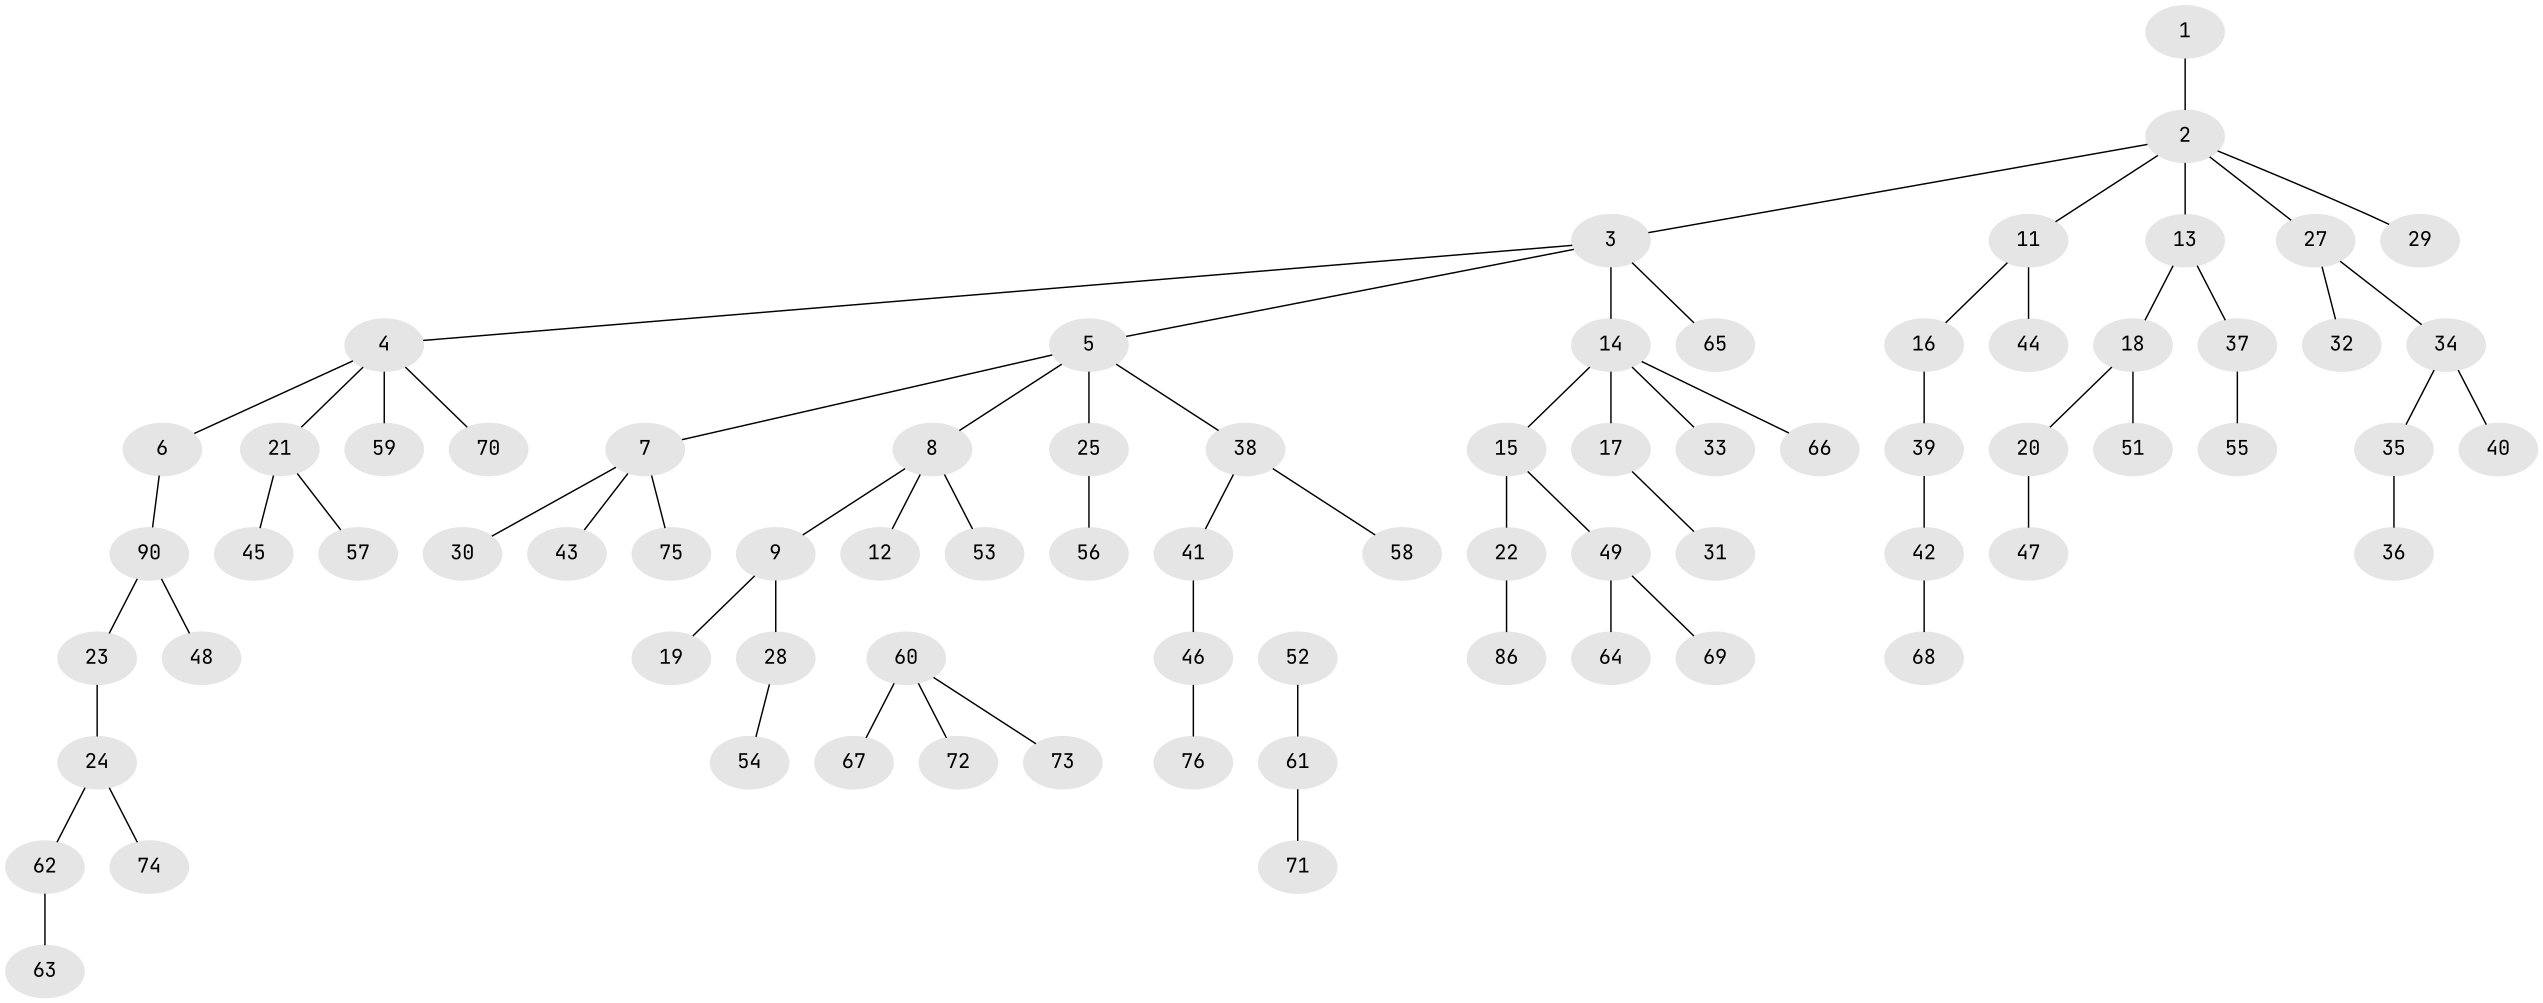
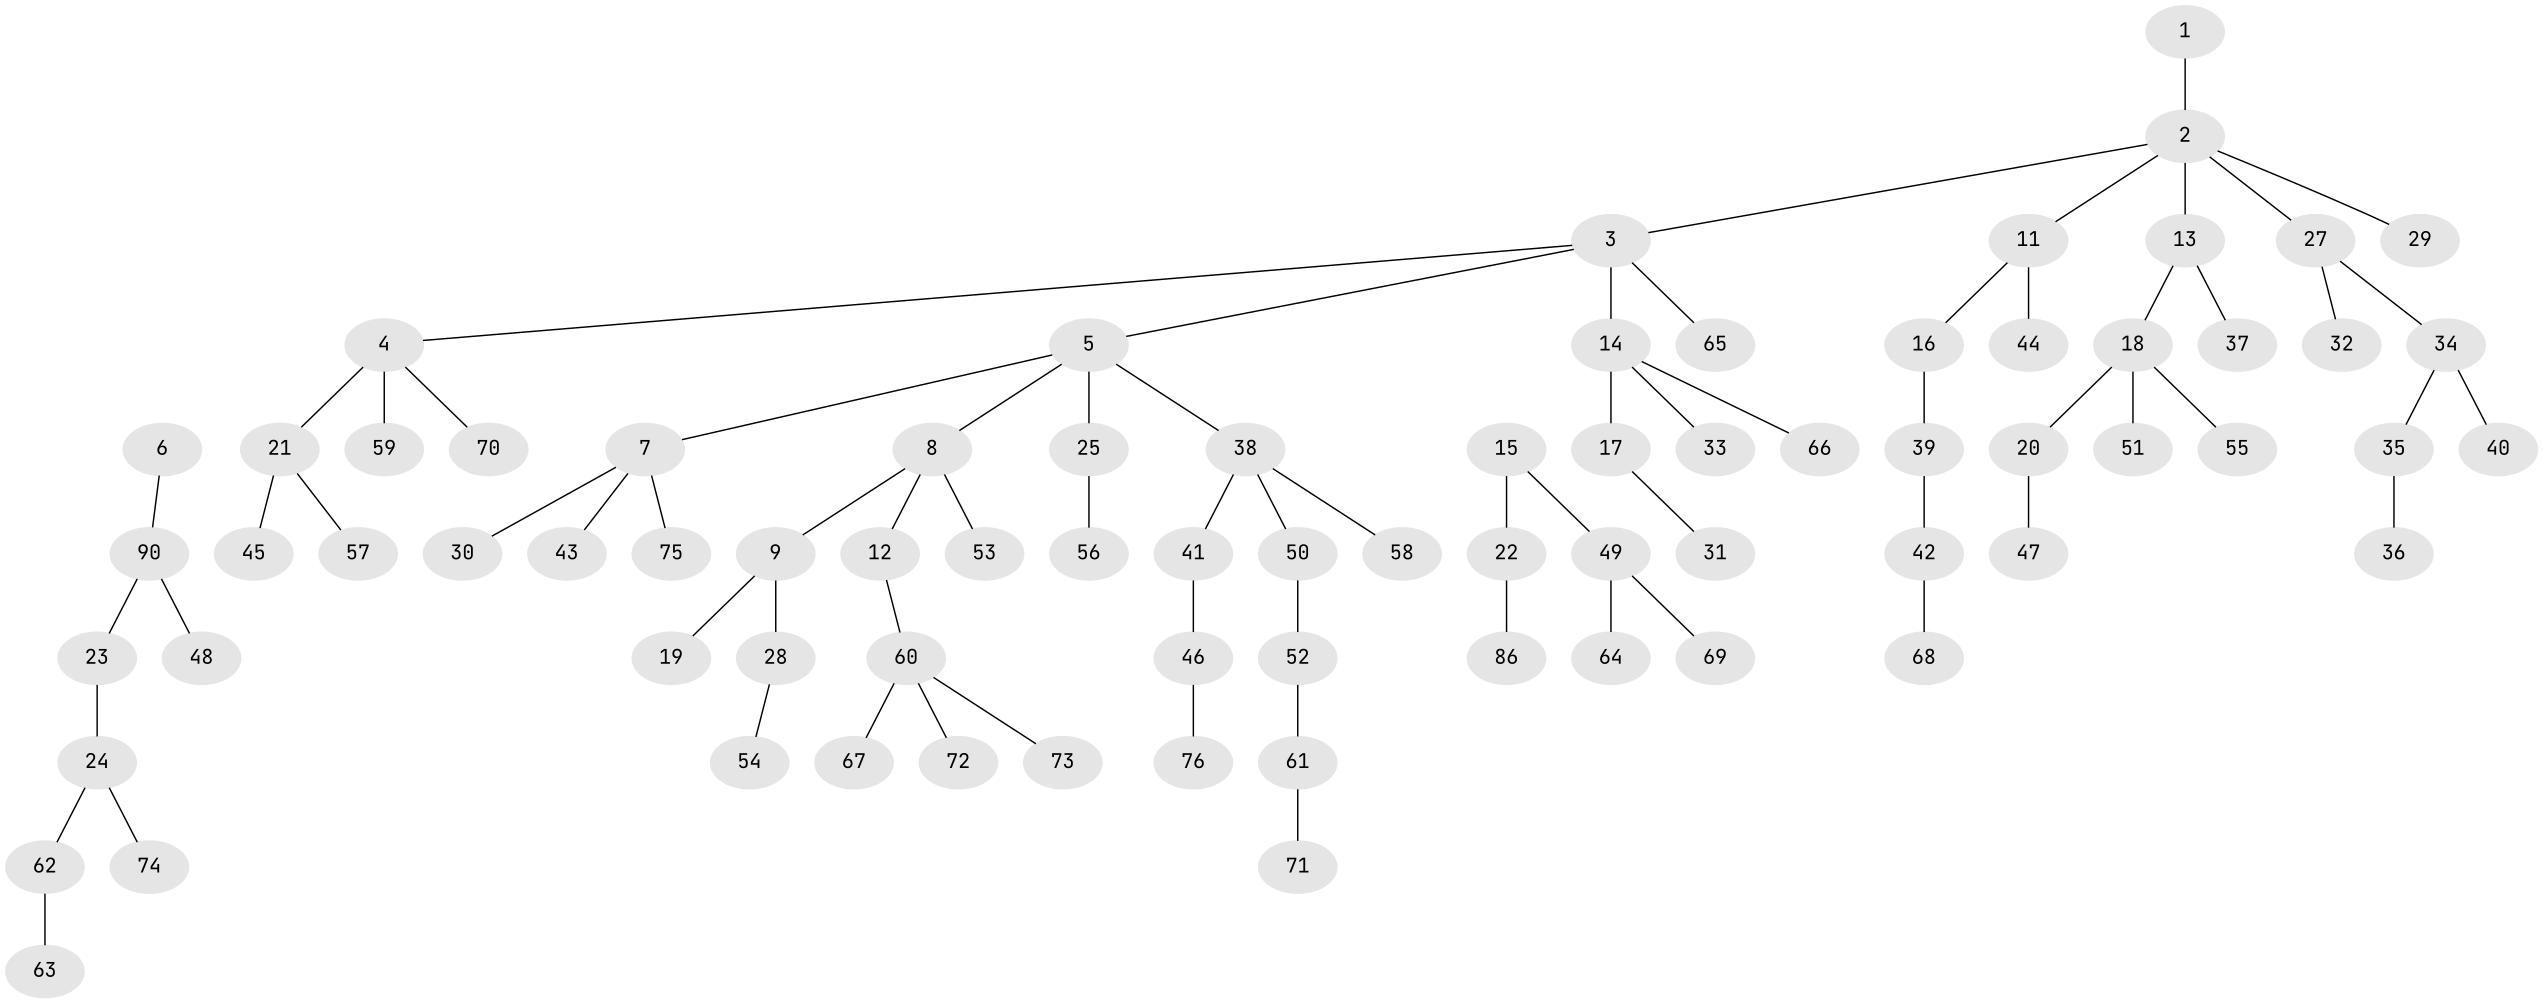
(274, 397) -> none
(1559, 397) -> none
(2237, 397) -> (2185, 397)
none -> (1298, 554)
none -> (893, 606)
